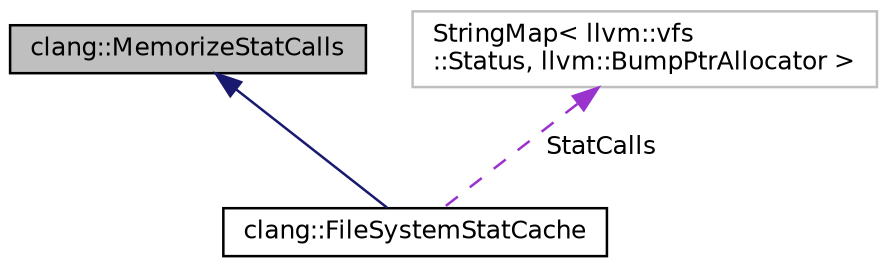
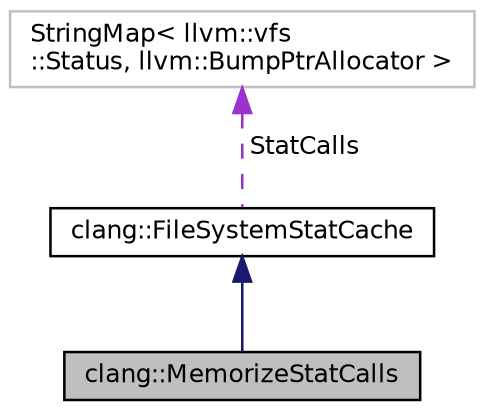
(312, 149) -> (242, 317)
